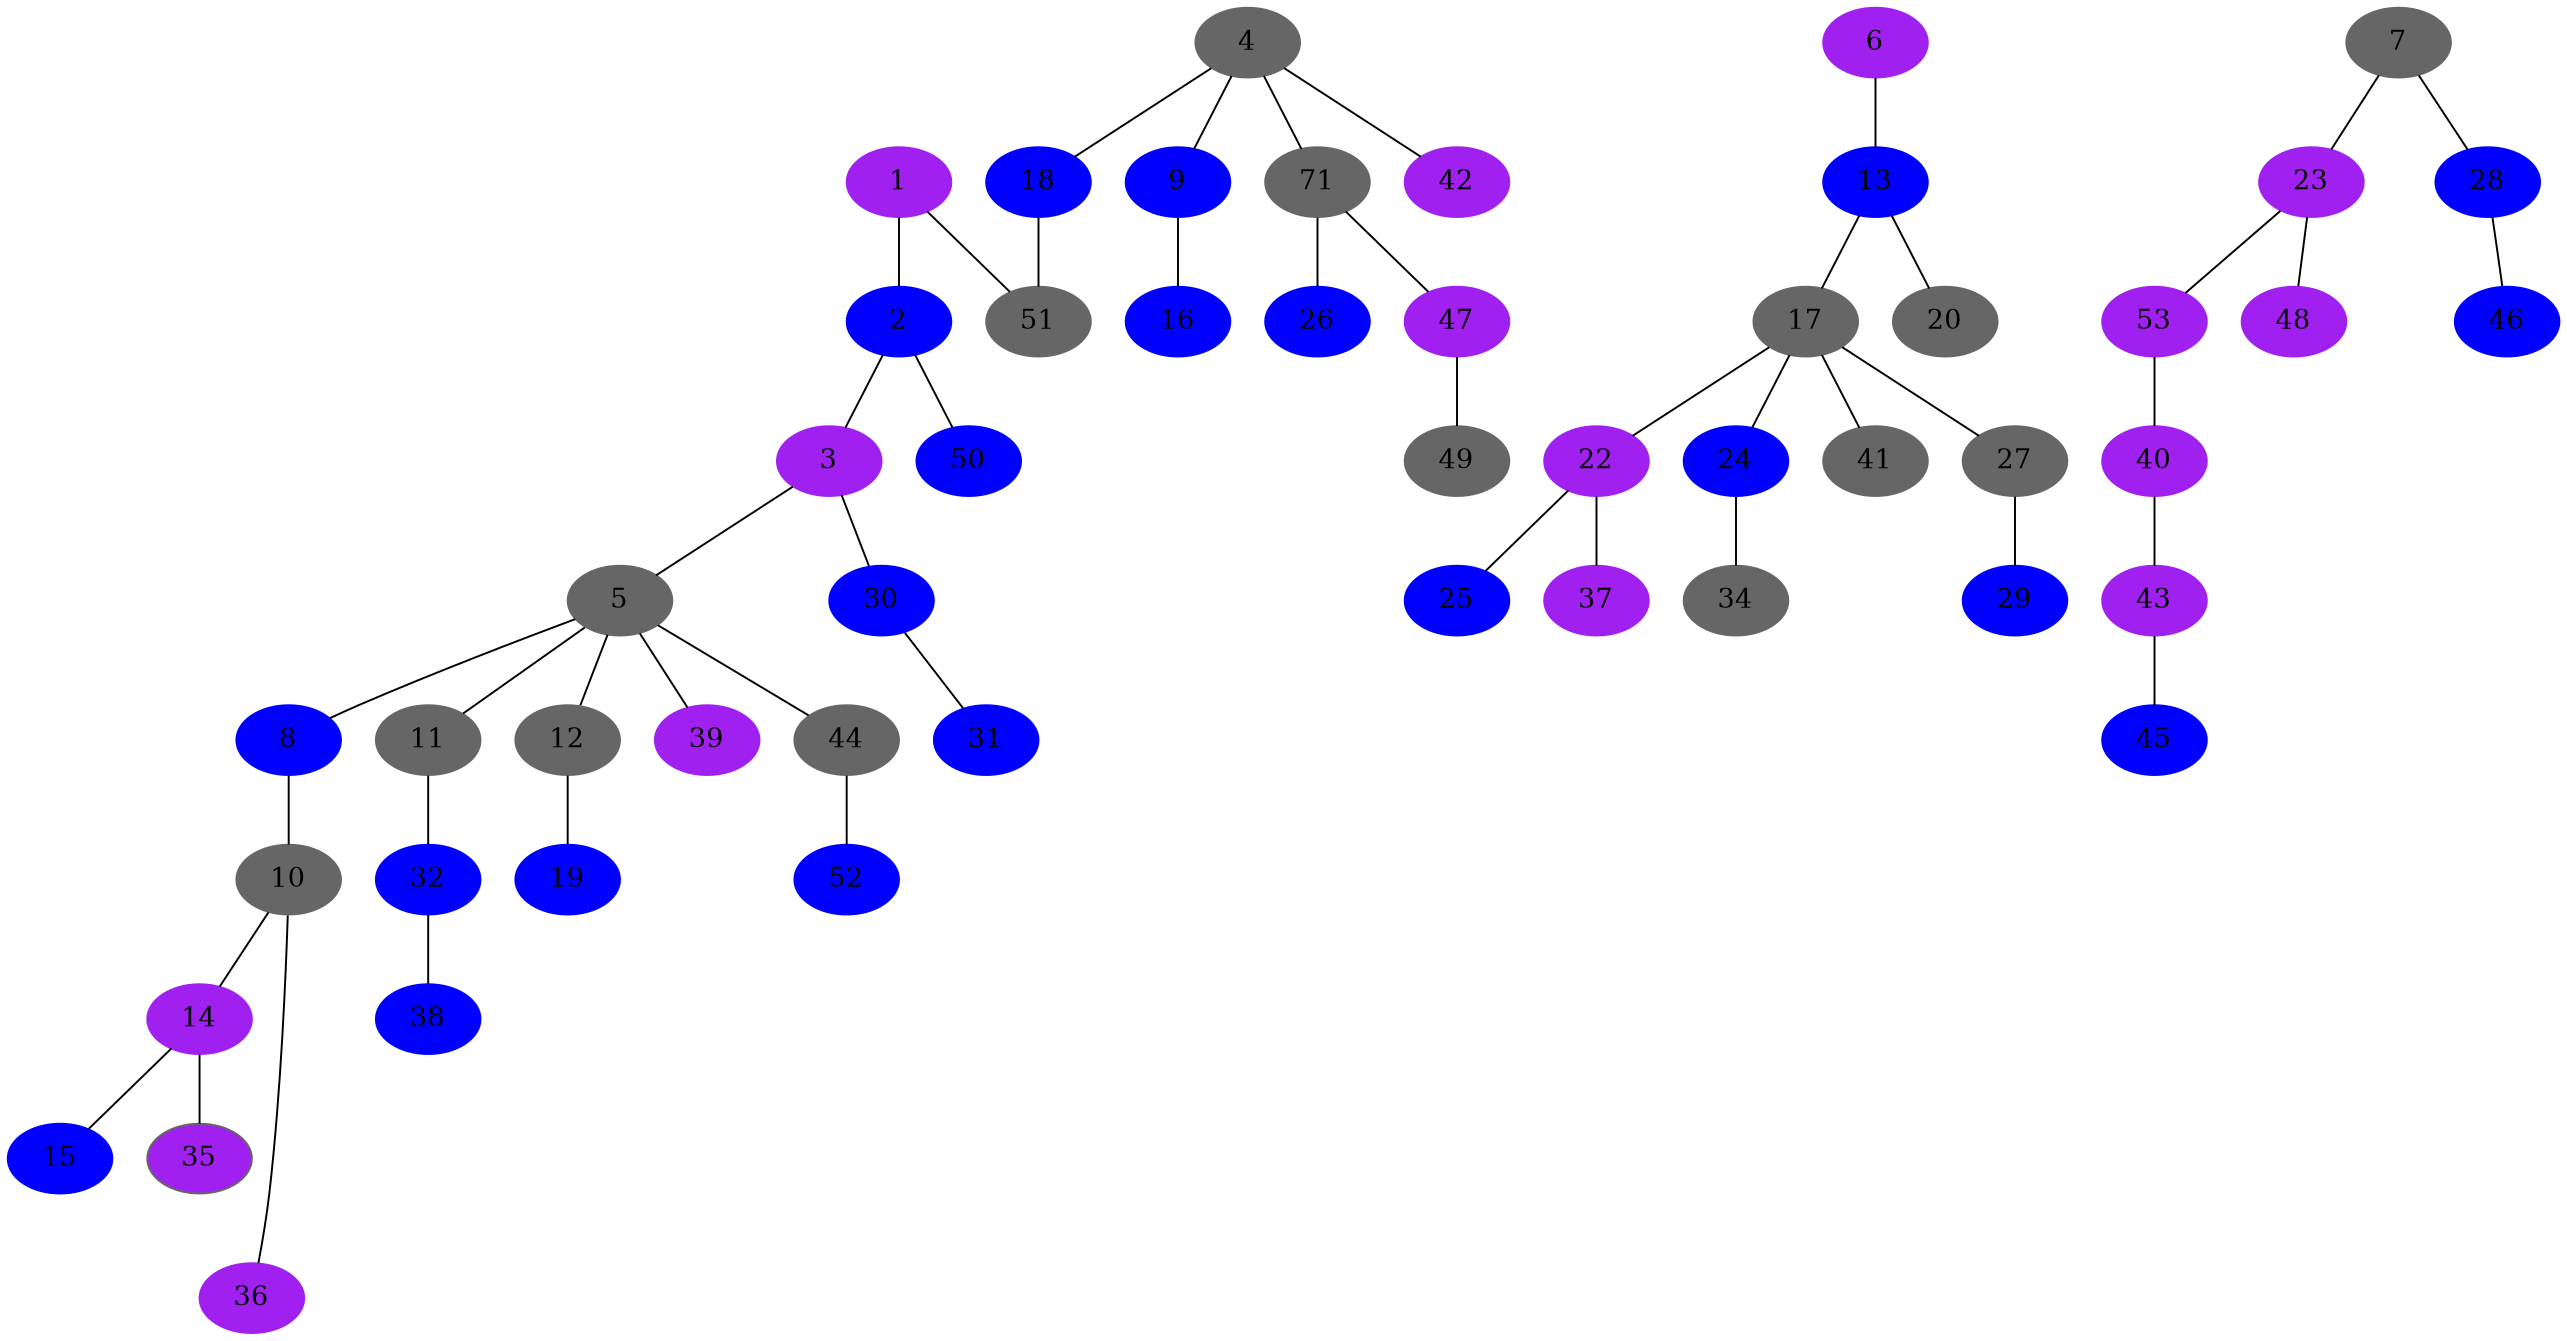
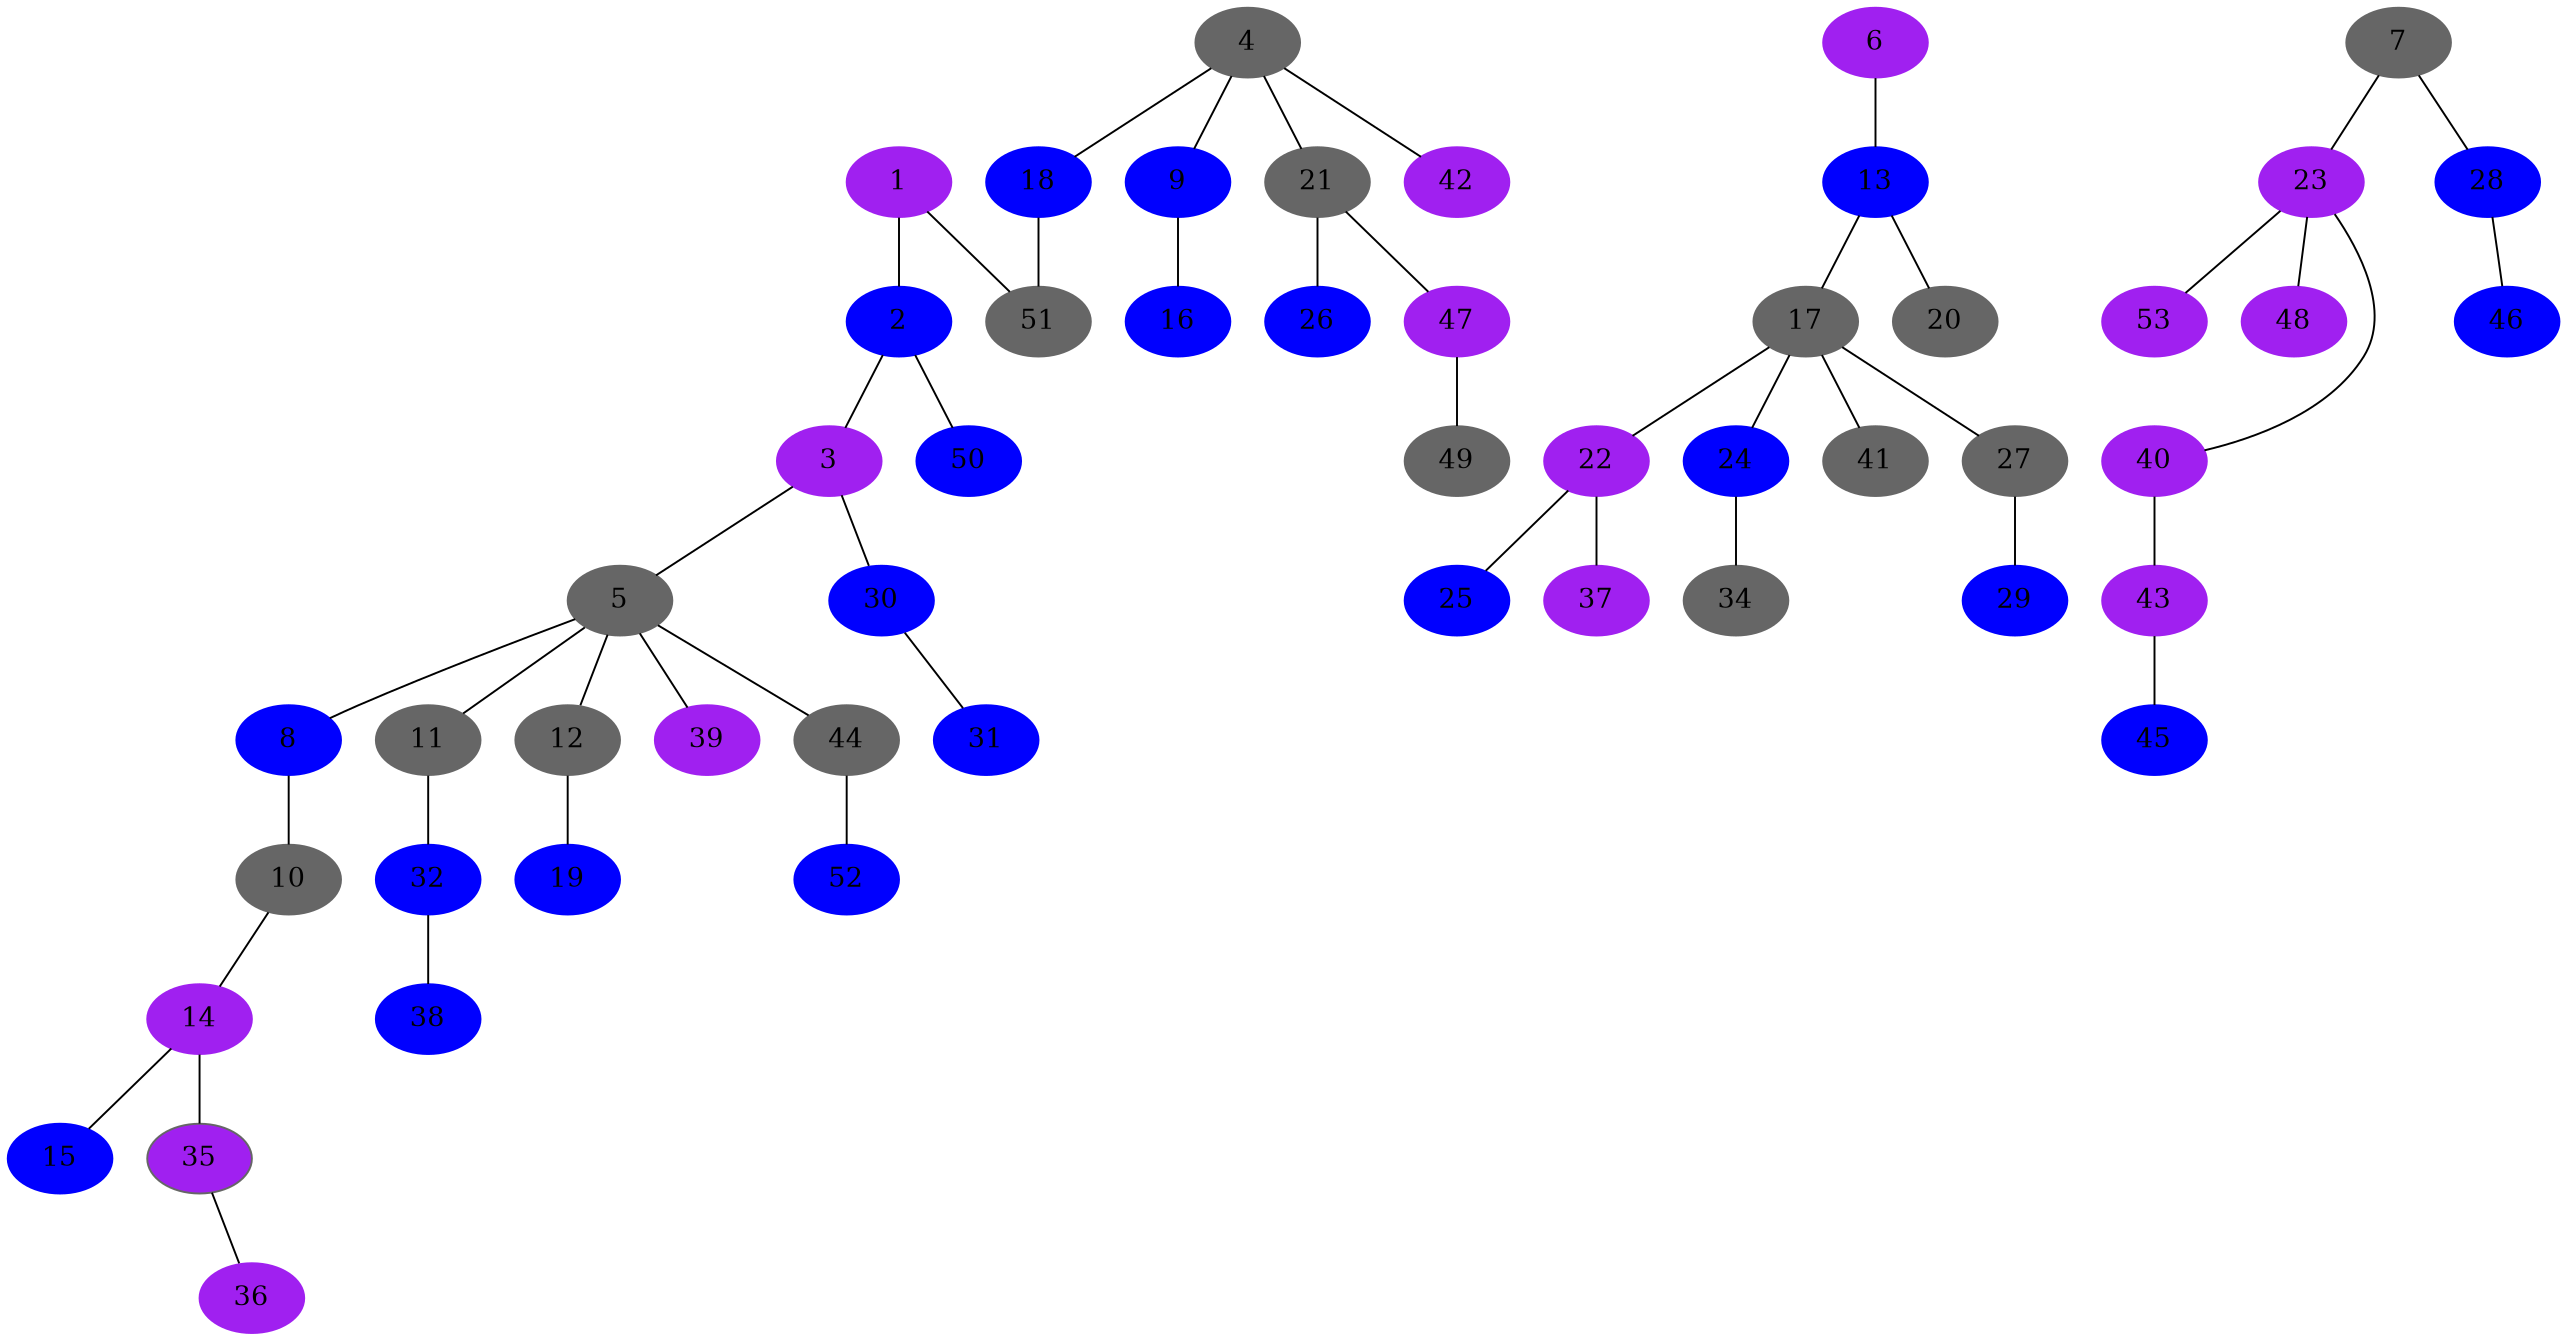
(1318, 182) -> (1318, 182)
(2154, 392) -> (2353, 371)
(279, 1090) -> (226, 1228)
